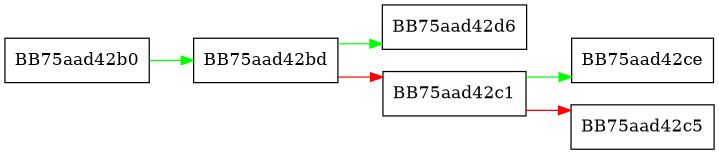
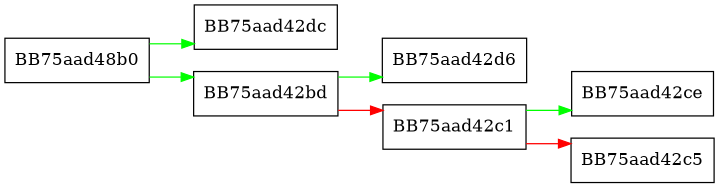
none -> (266, 27)
(77, 60) -> (77, 60)
